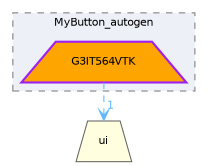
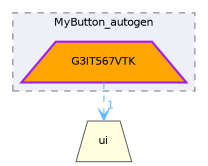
(104, 62) -> (104, 62)
